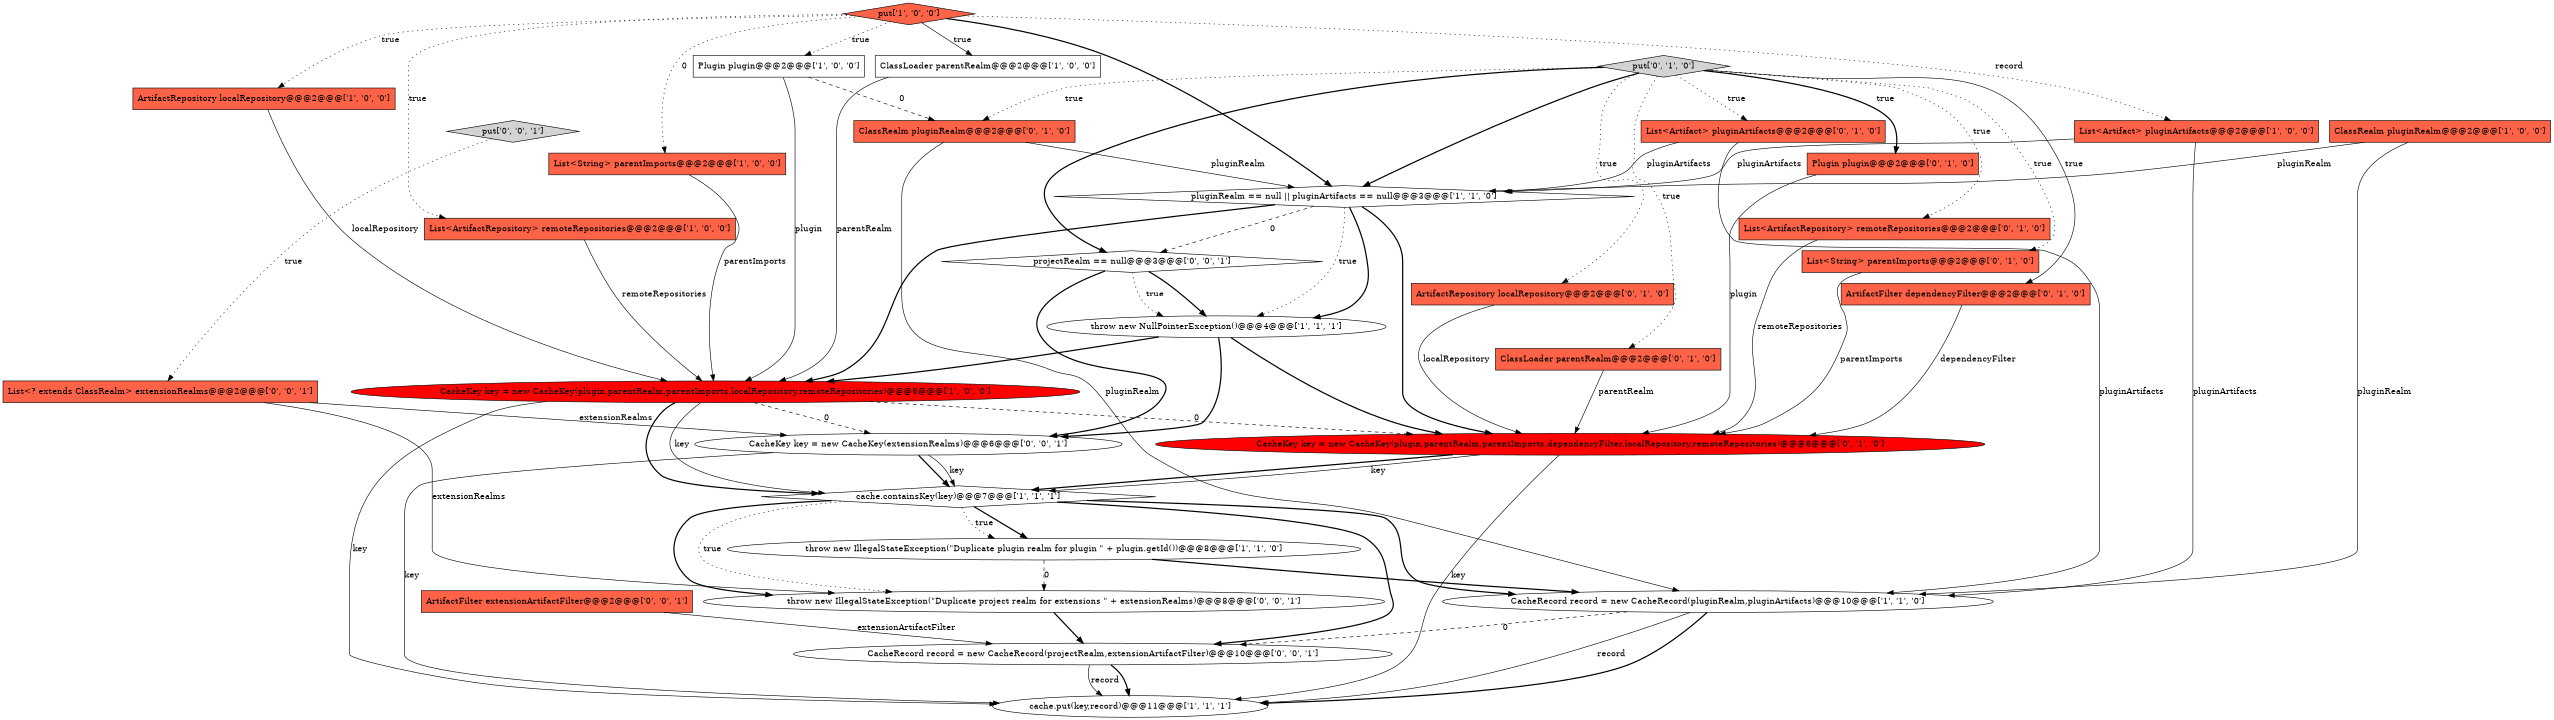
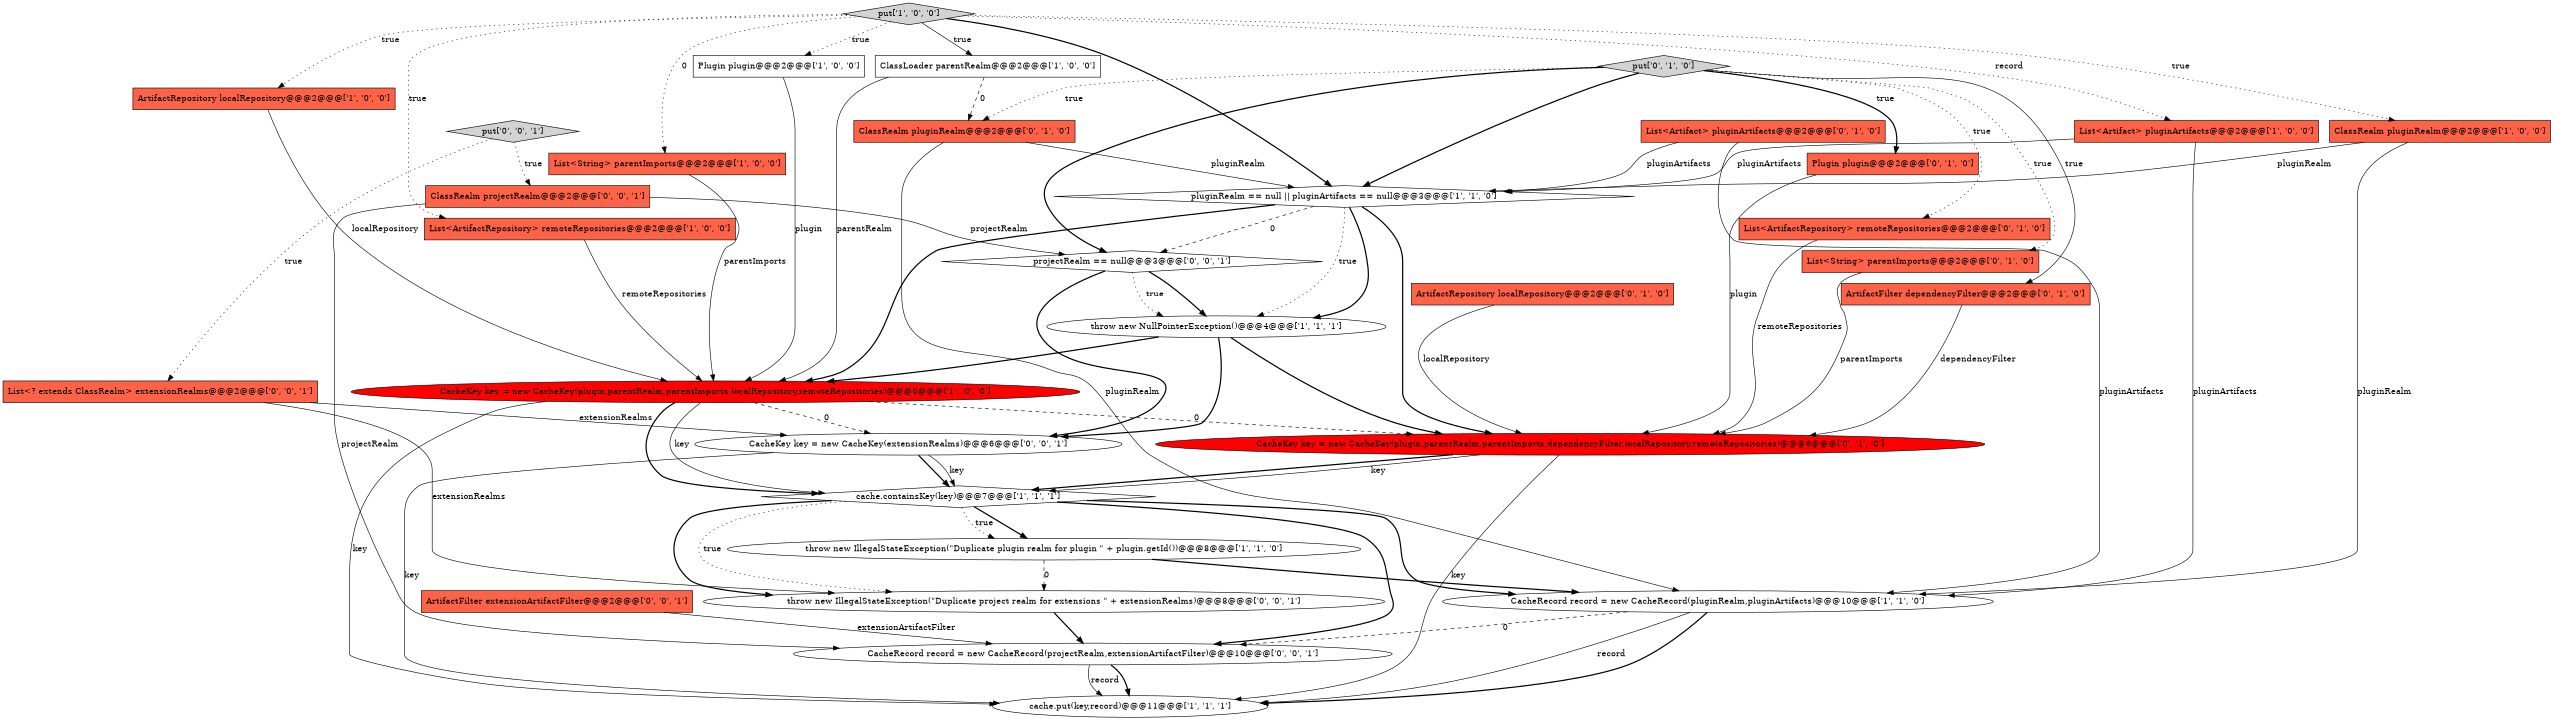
(909, 14) -> (909, 14)
none -> (1680, 35)
(1709, 96) -> none
(869, 98) -> (977, 96)
(1624, 180) -> none
none -> (538, 197)
(1608, 359) -> none
